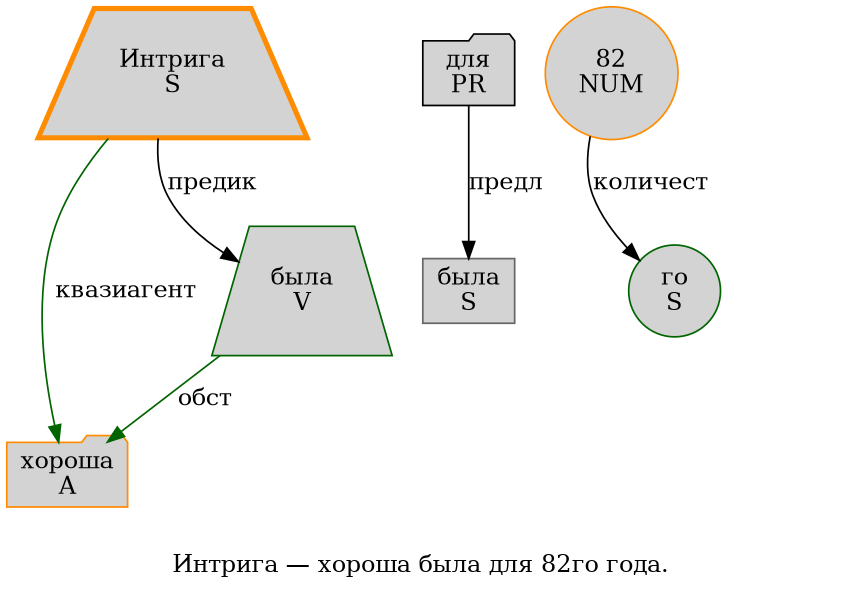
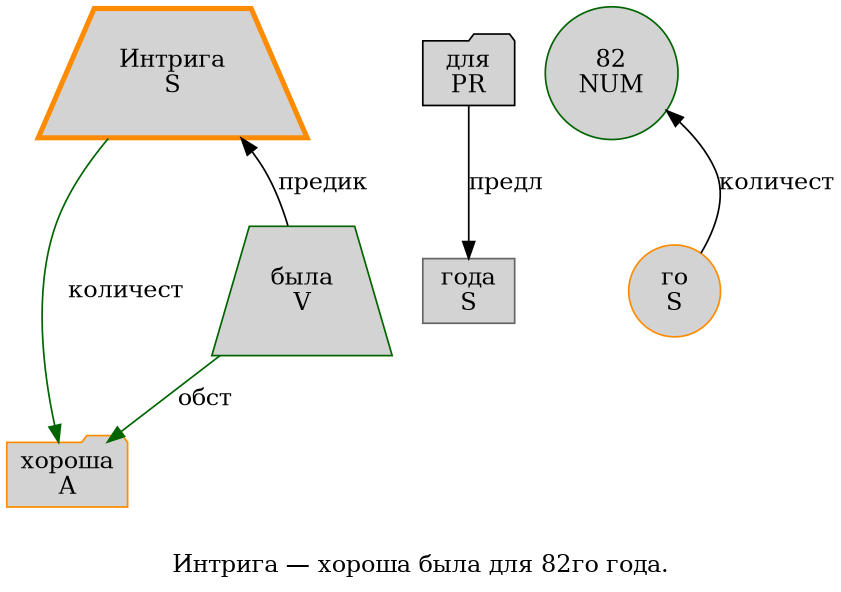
(612, 73) -> (612, 73)
(593, 197) -> (719, 183)
(173, 205) -> (273, 187)
(126, 291) -> (126, 291)
(469, 291) -> (469, 291)
(675, 291) -> (675, 291)
